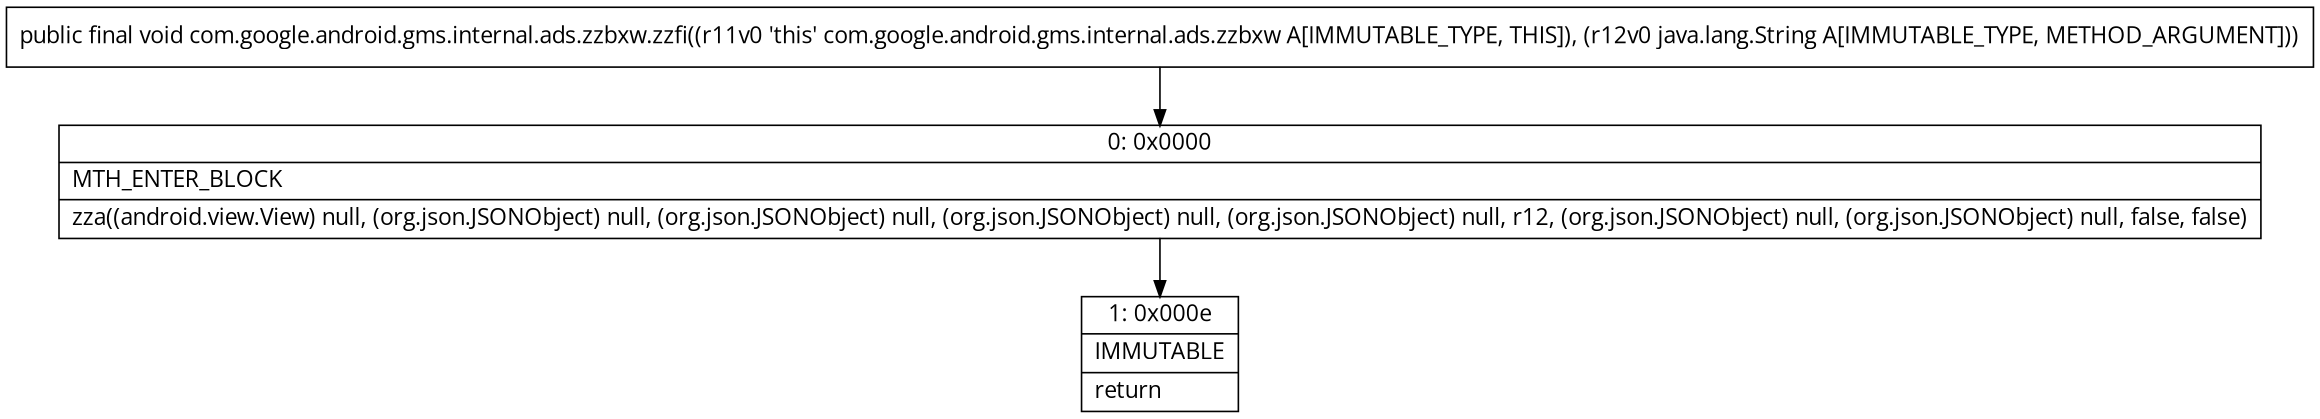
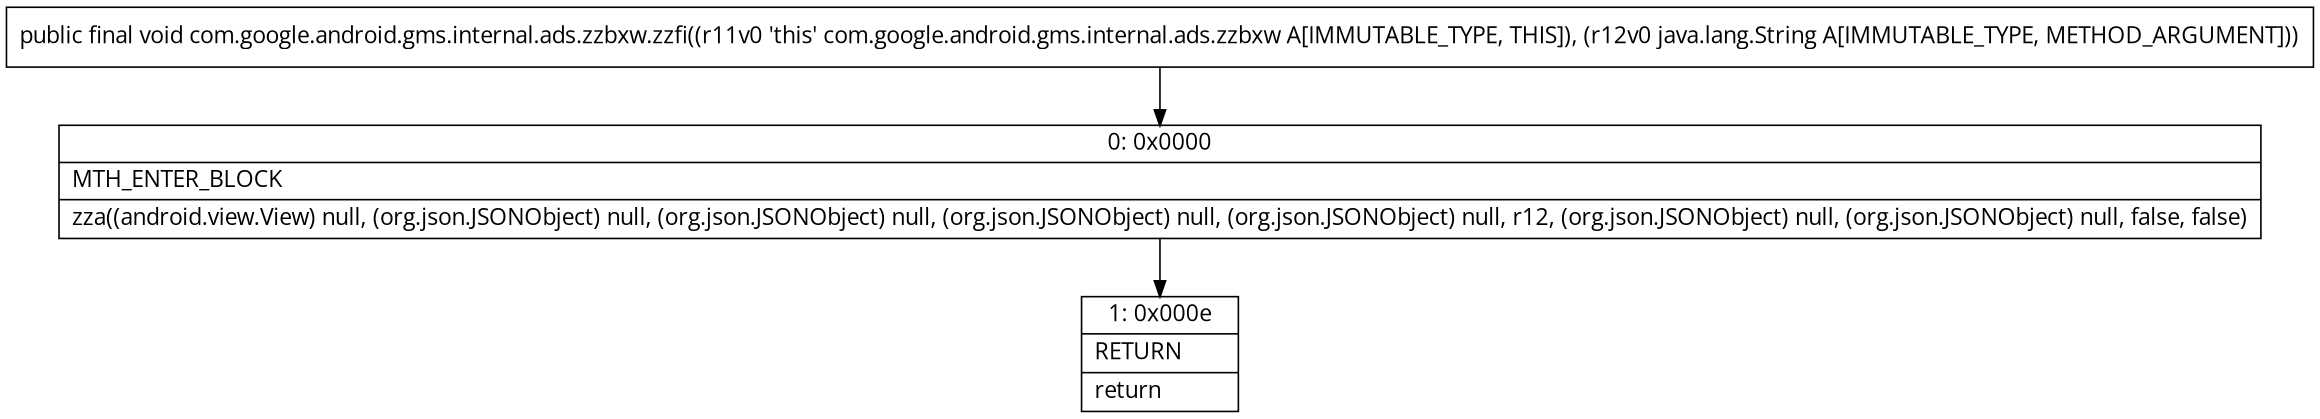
(1160, 352) -> (1139, 352)
